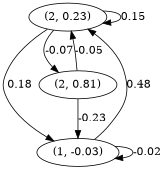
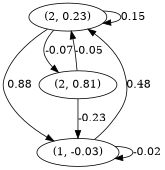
(20, 85) -> (20, 85)
